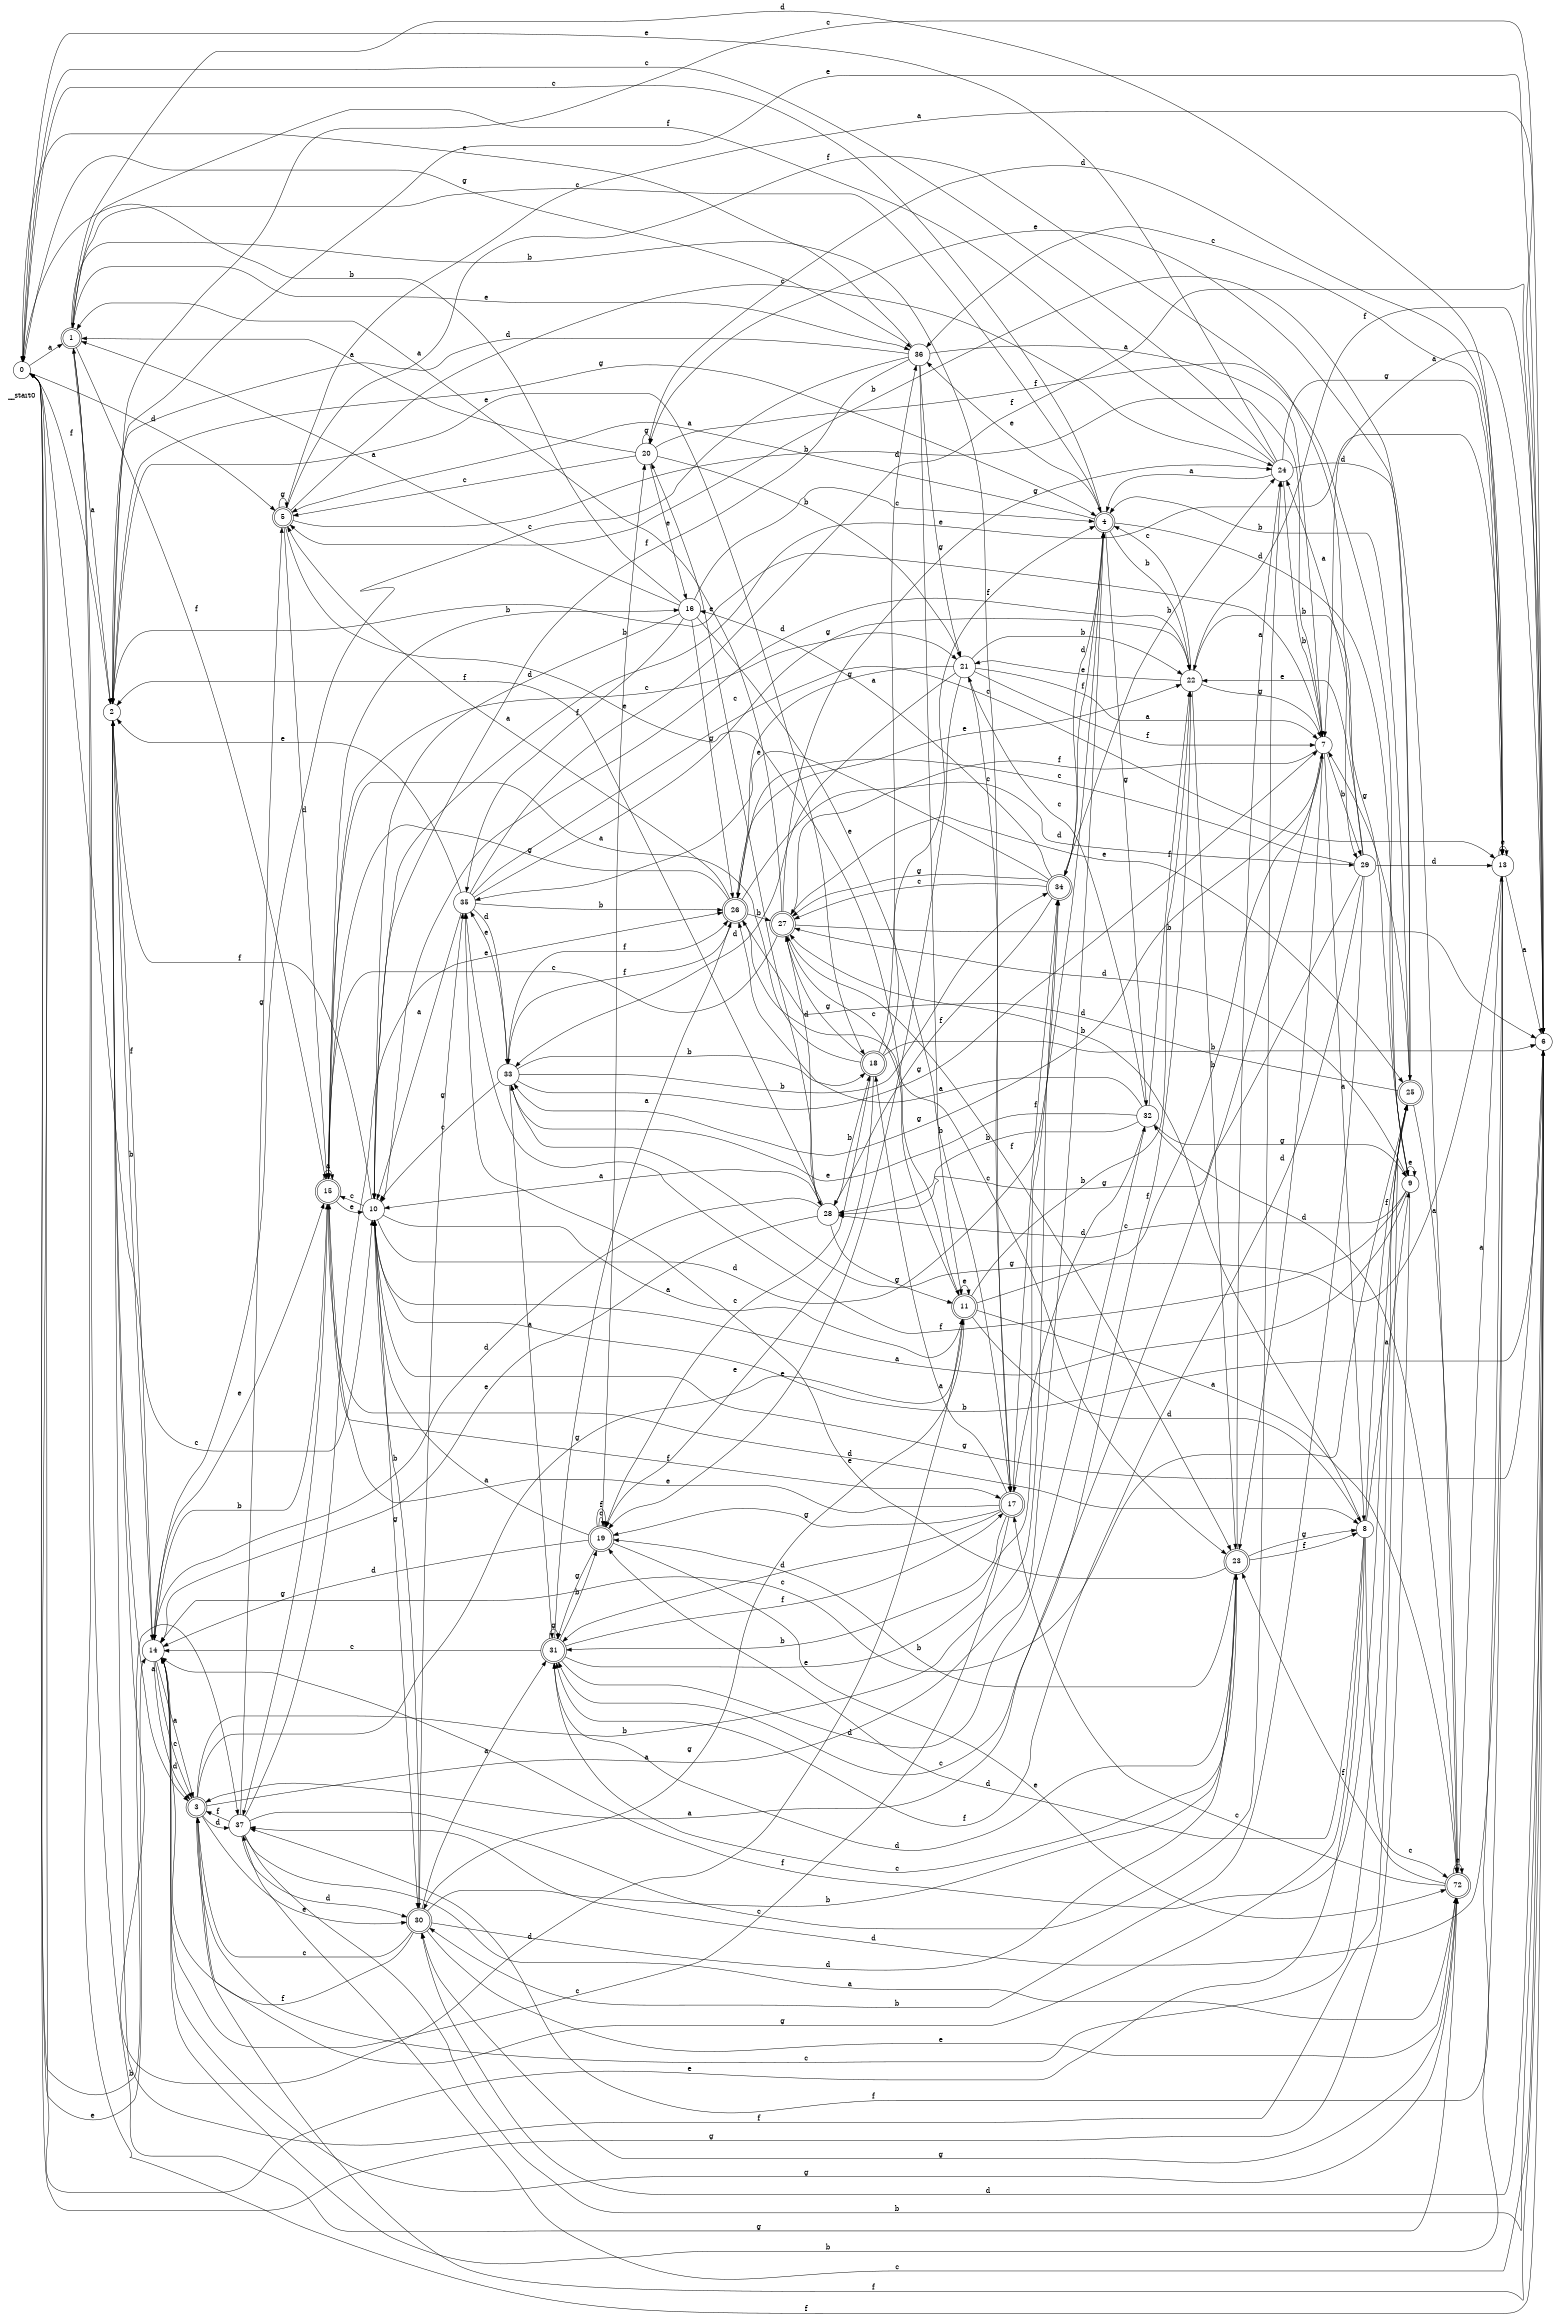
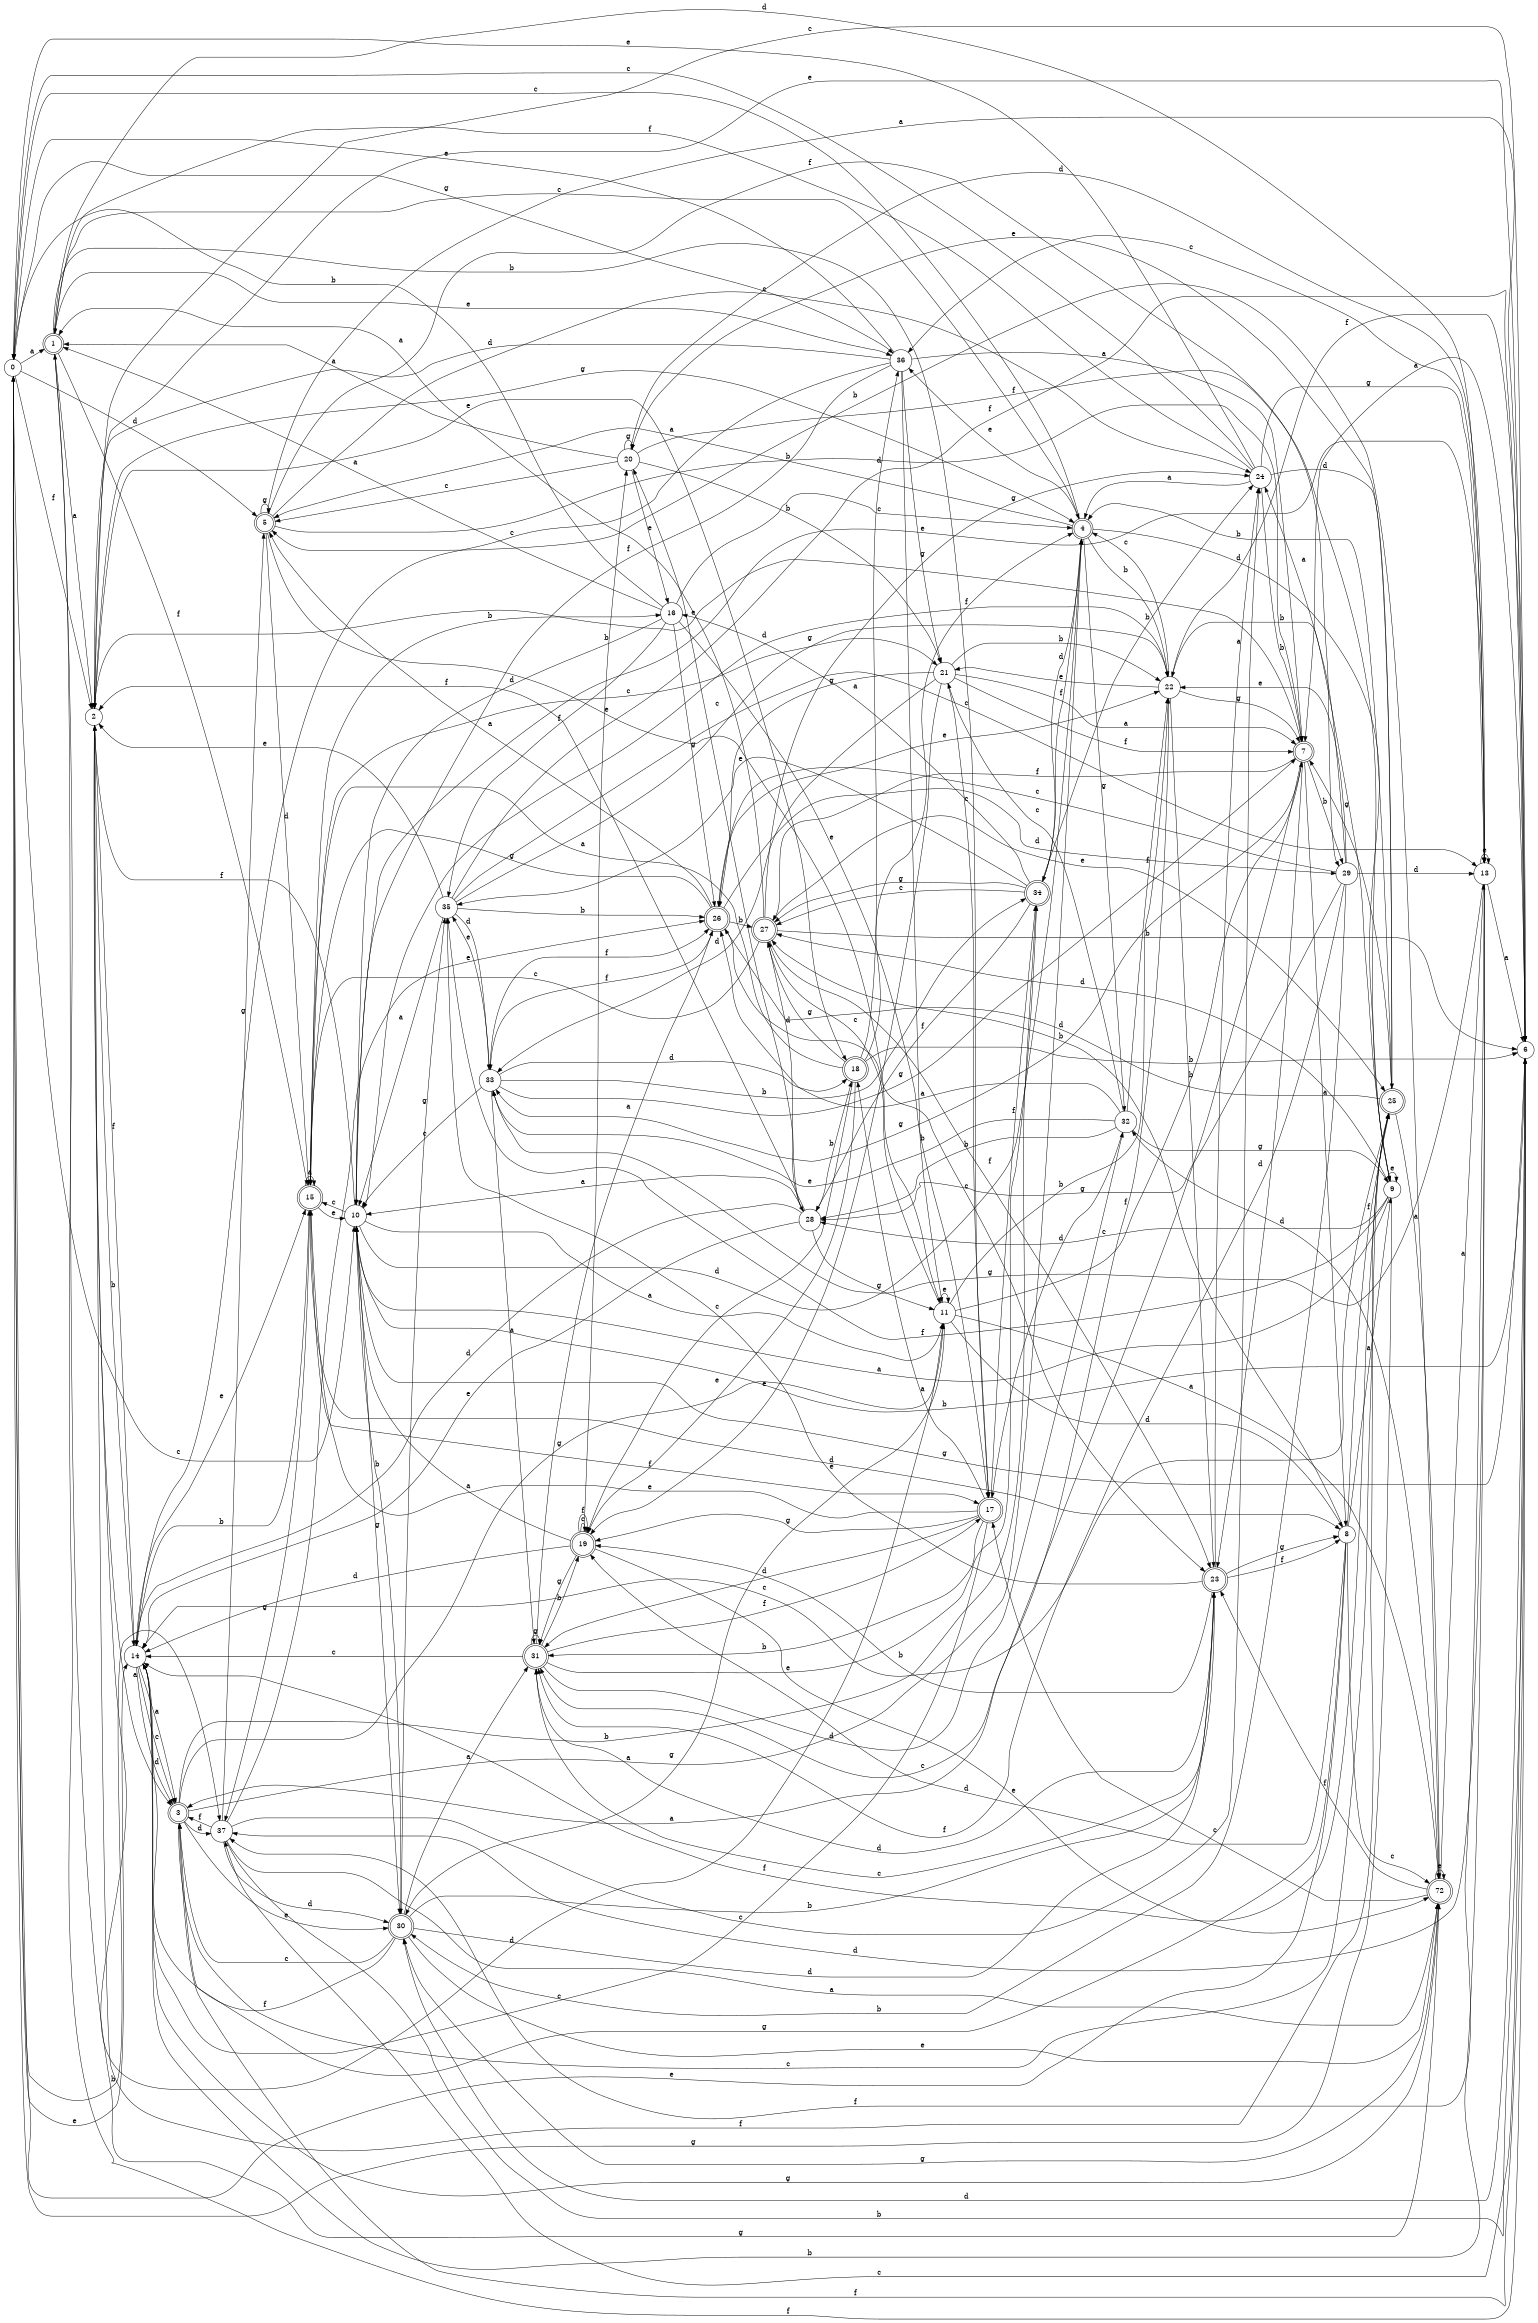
(22, 396) -> none
(1324, 745) -> (1304, 752)
(690, 1053) -> (672, 1058)
(965, 1307) -> (945, 1313)
